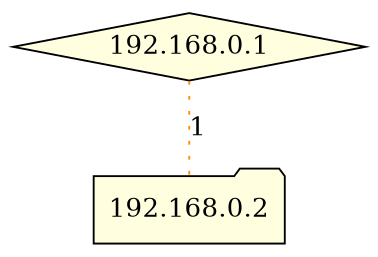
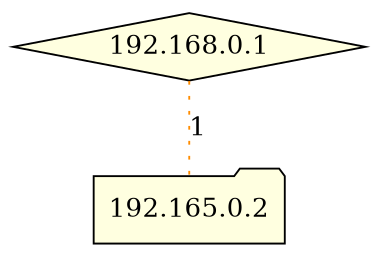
(189, 210) -> (189, 210)
